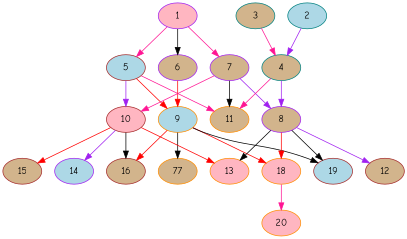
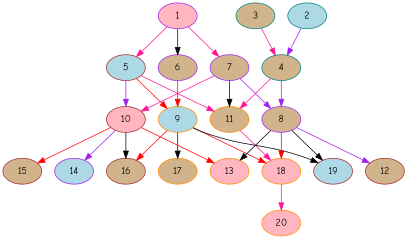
none -> (250, 140)
(178, 171) -> (178, 171)
